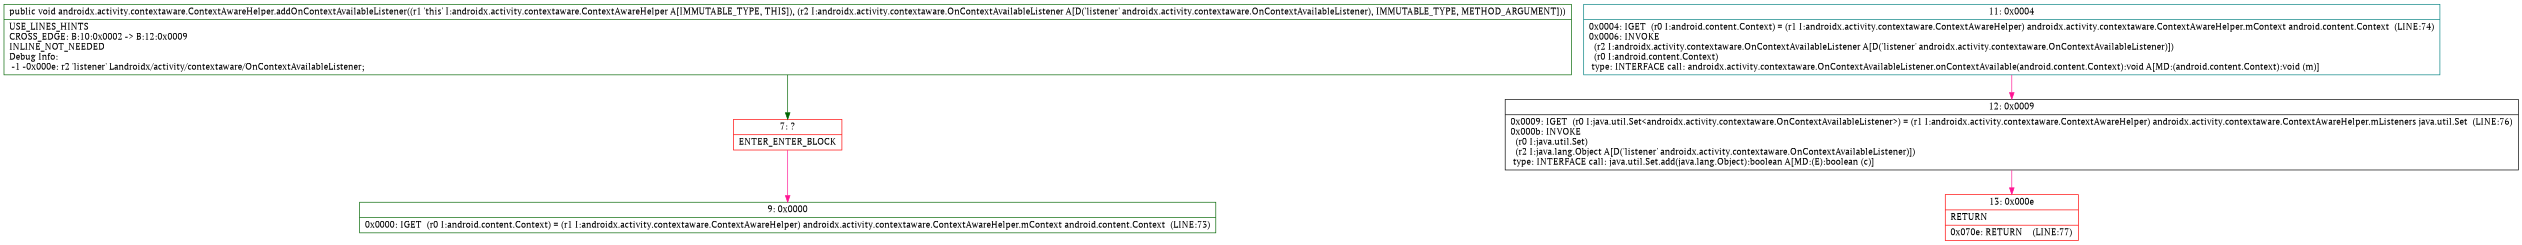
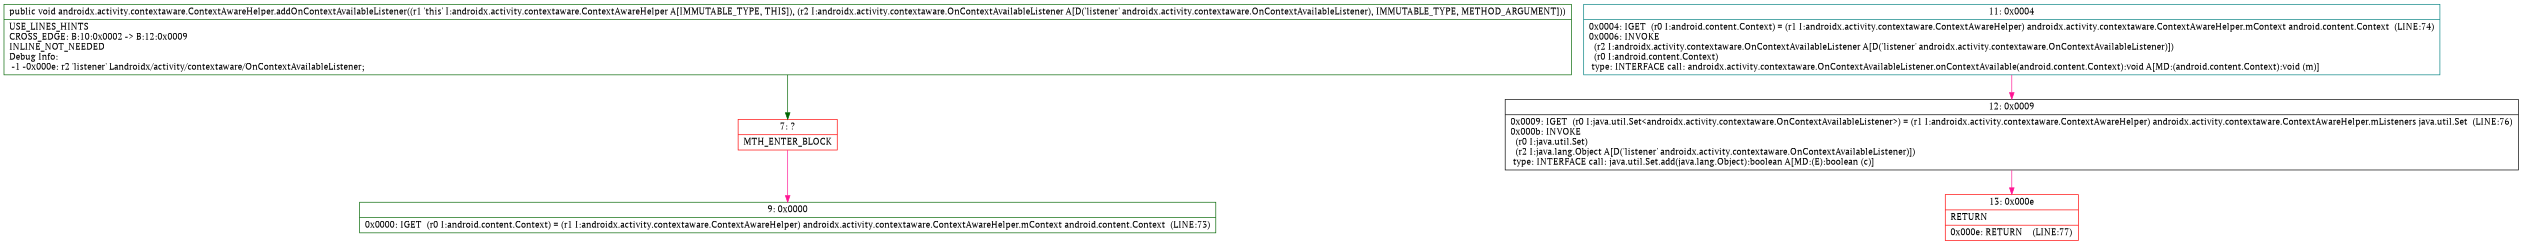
(788, 142) -> (788, 142)
(2012, 233) -> (2012, 233)
